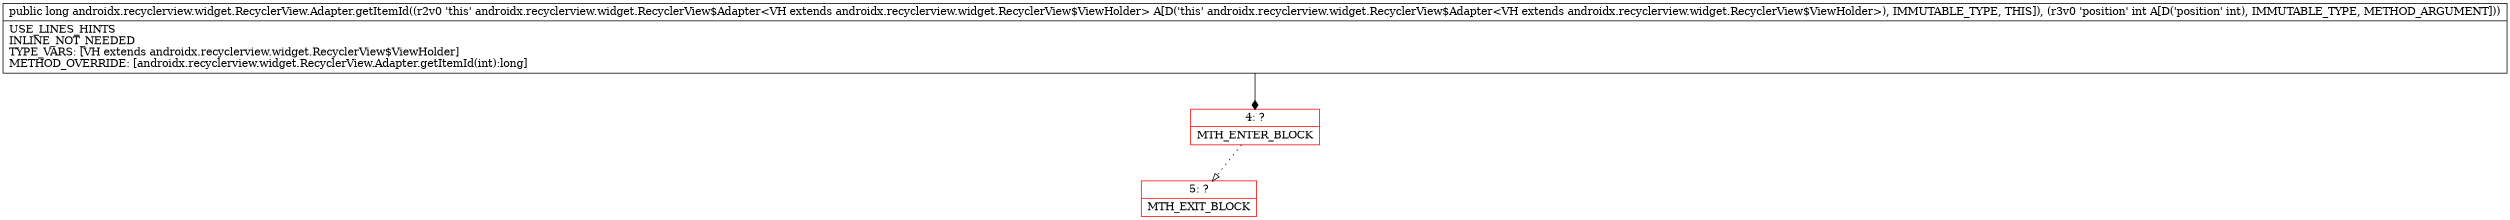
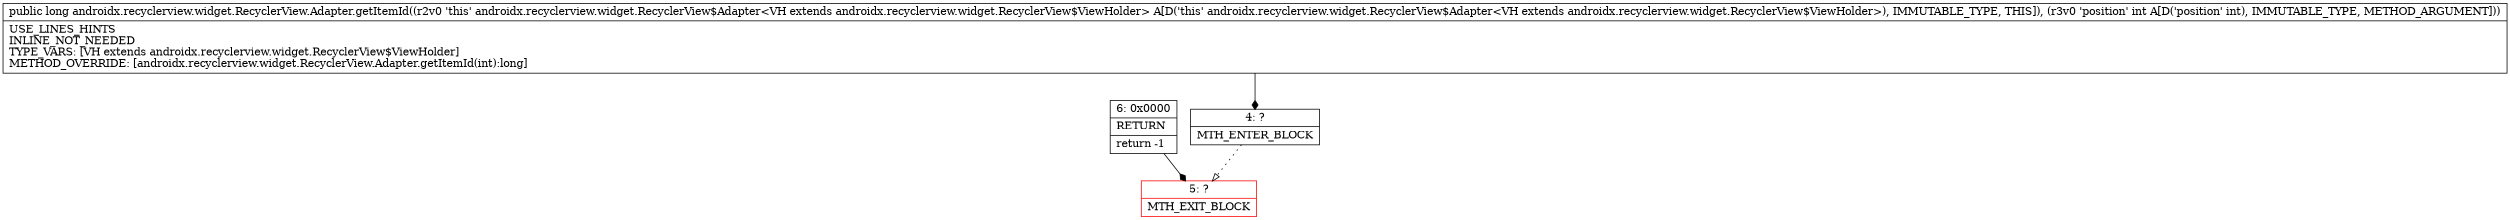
none -> (1144, 127)
(1255, 127) -> (1255, 127)
